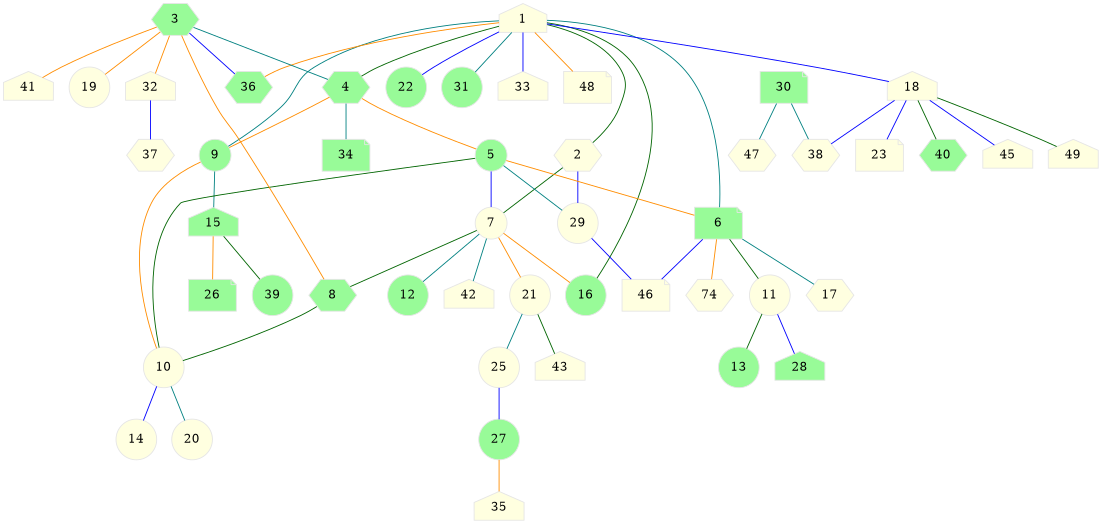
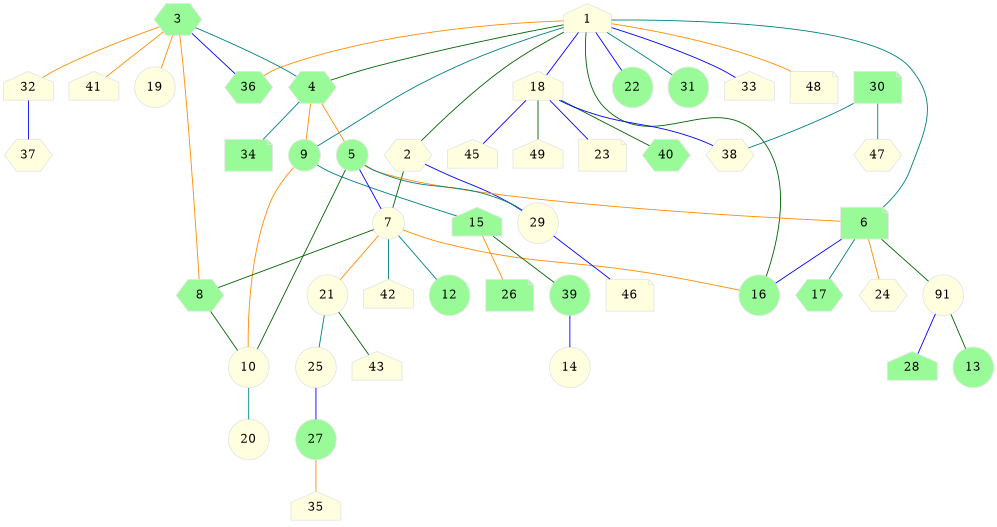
(682, 259) -> (809, 261)
(710, 295) -> (883, 295)
(770, 295) -> (943, 295)
(830, 295) -> (819, 295)
(150, 403) -> (570, 331)
